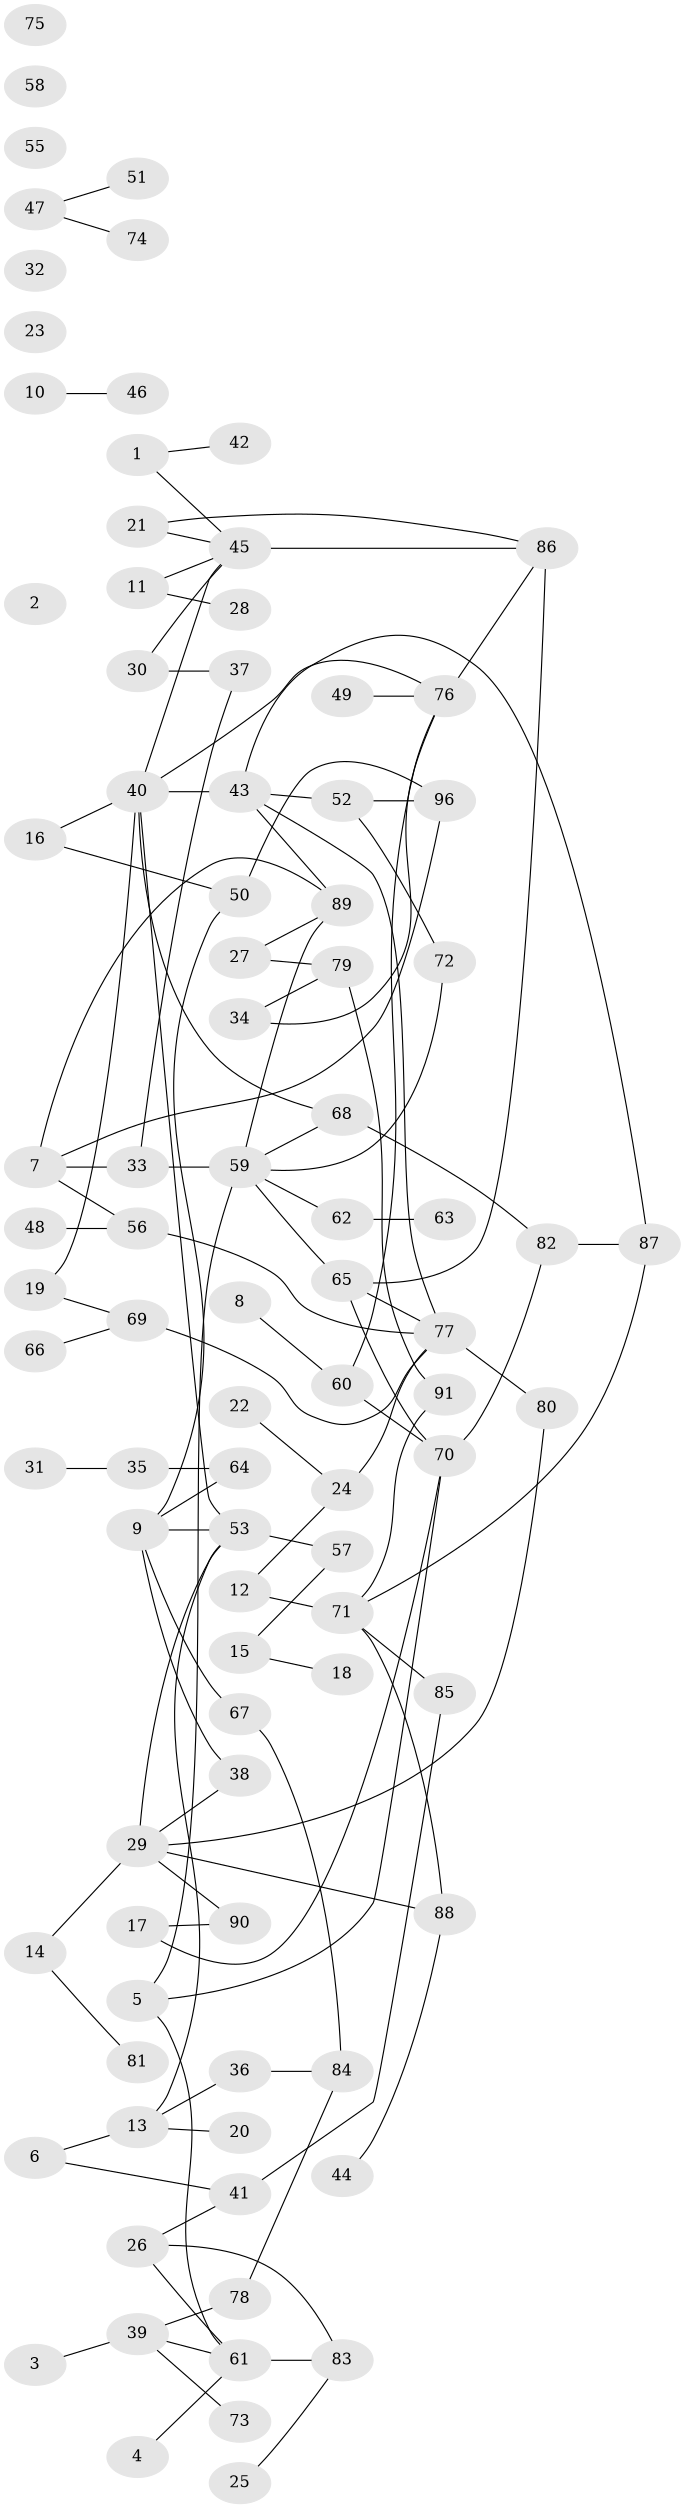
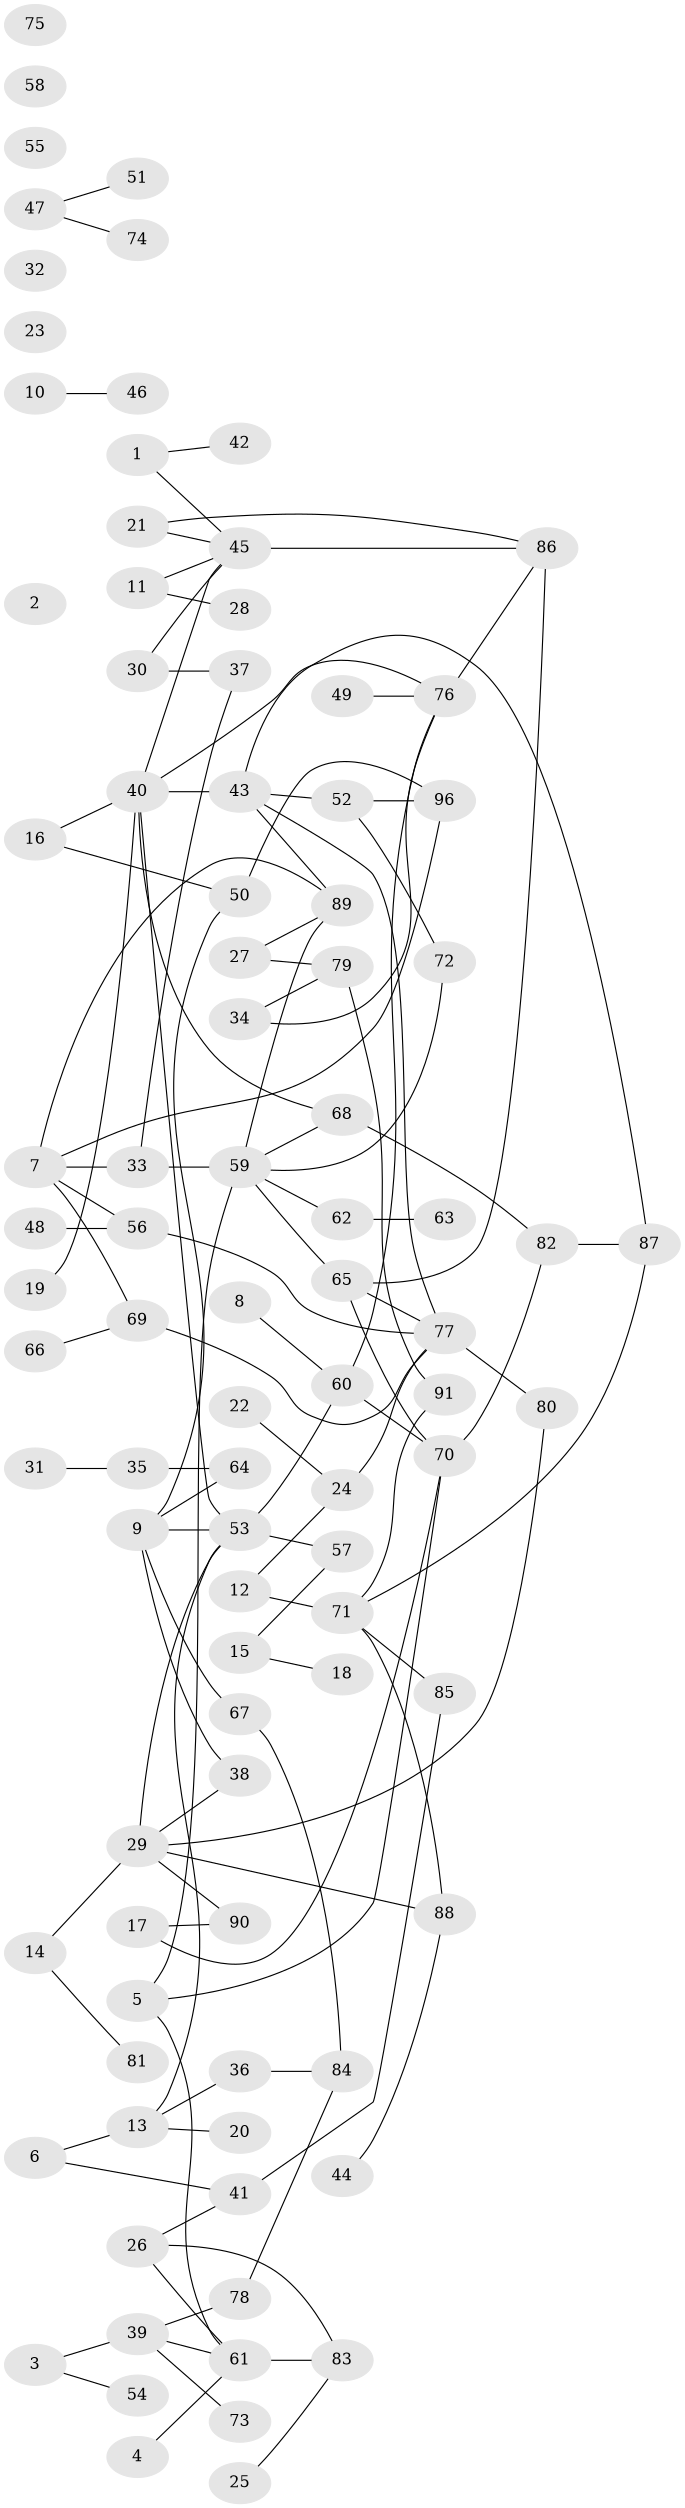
(87, 1305) -> (94, 1240)
none -> (296, 1464)
none -> (138, 2396)
